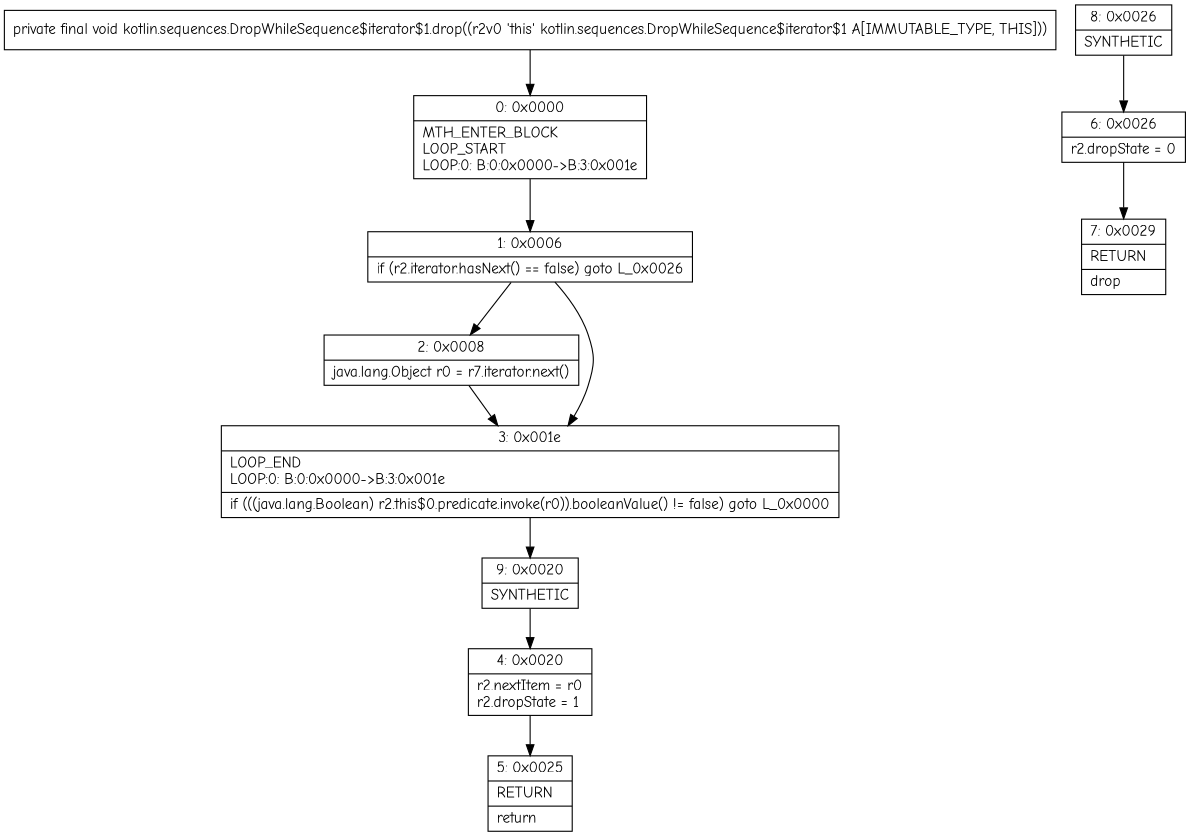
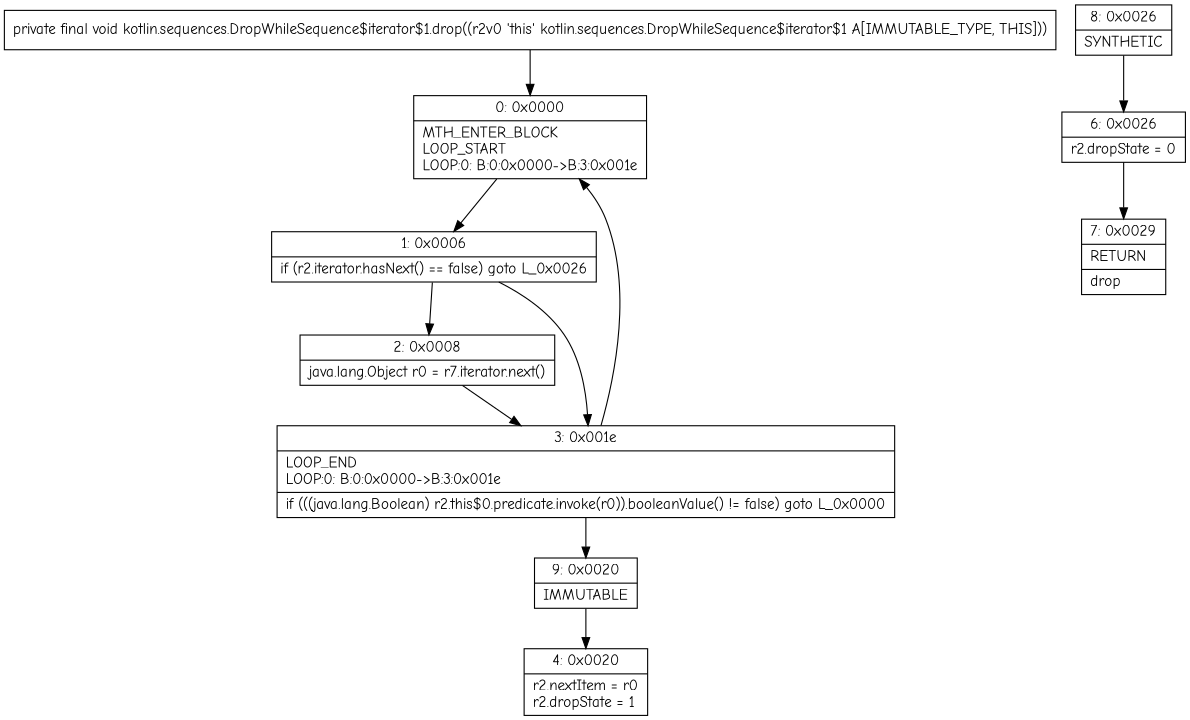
none -> (620, 304)
(530, 595) -> (586, 595)
(530, 794) -> none
